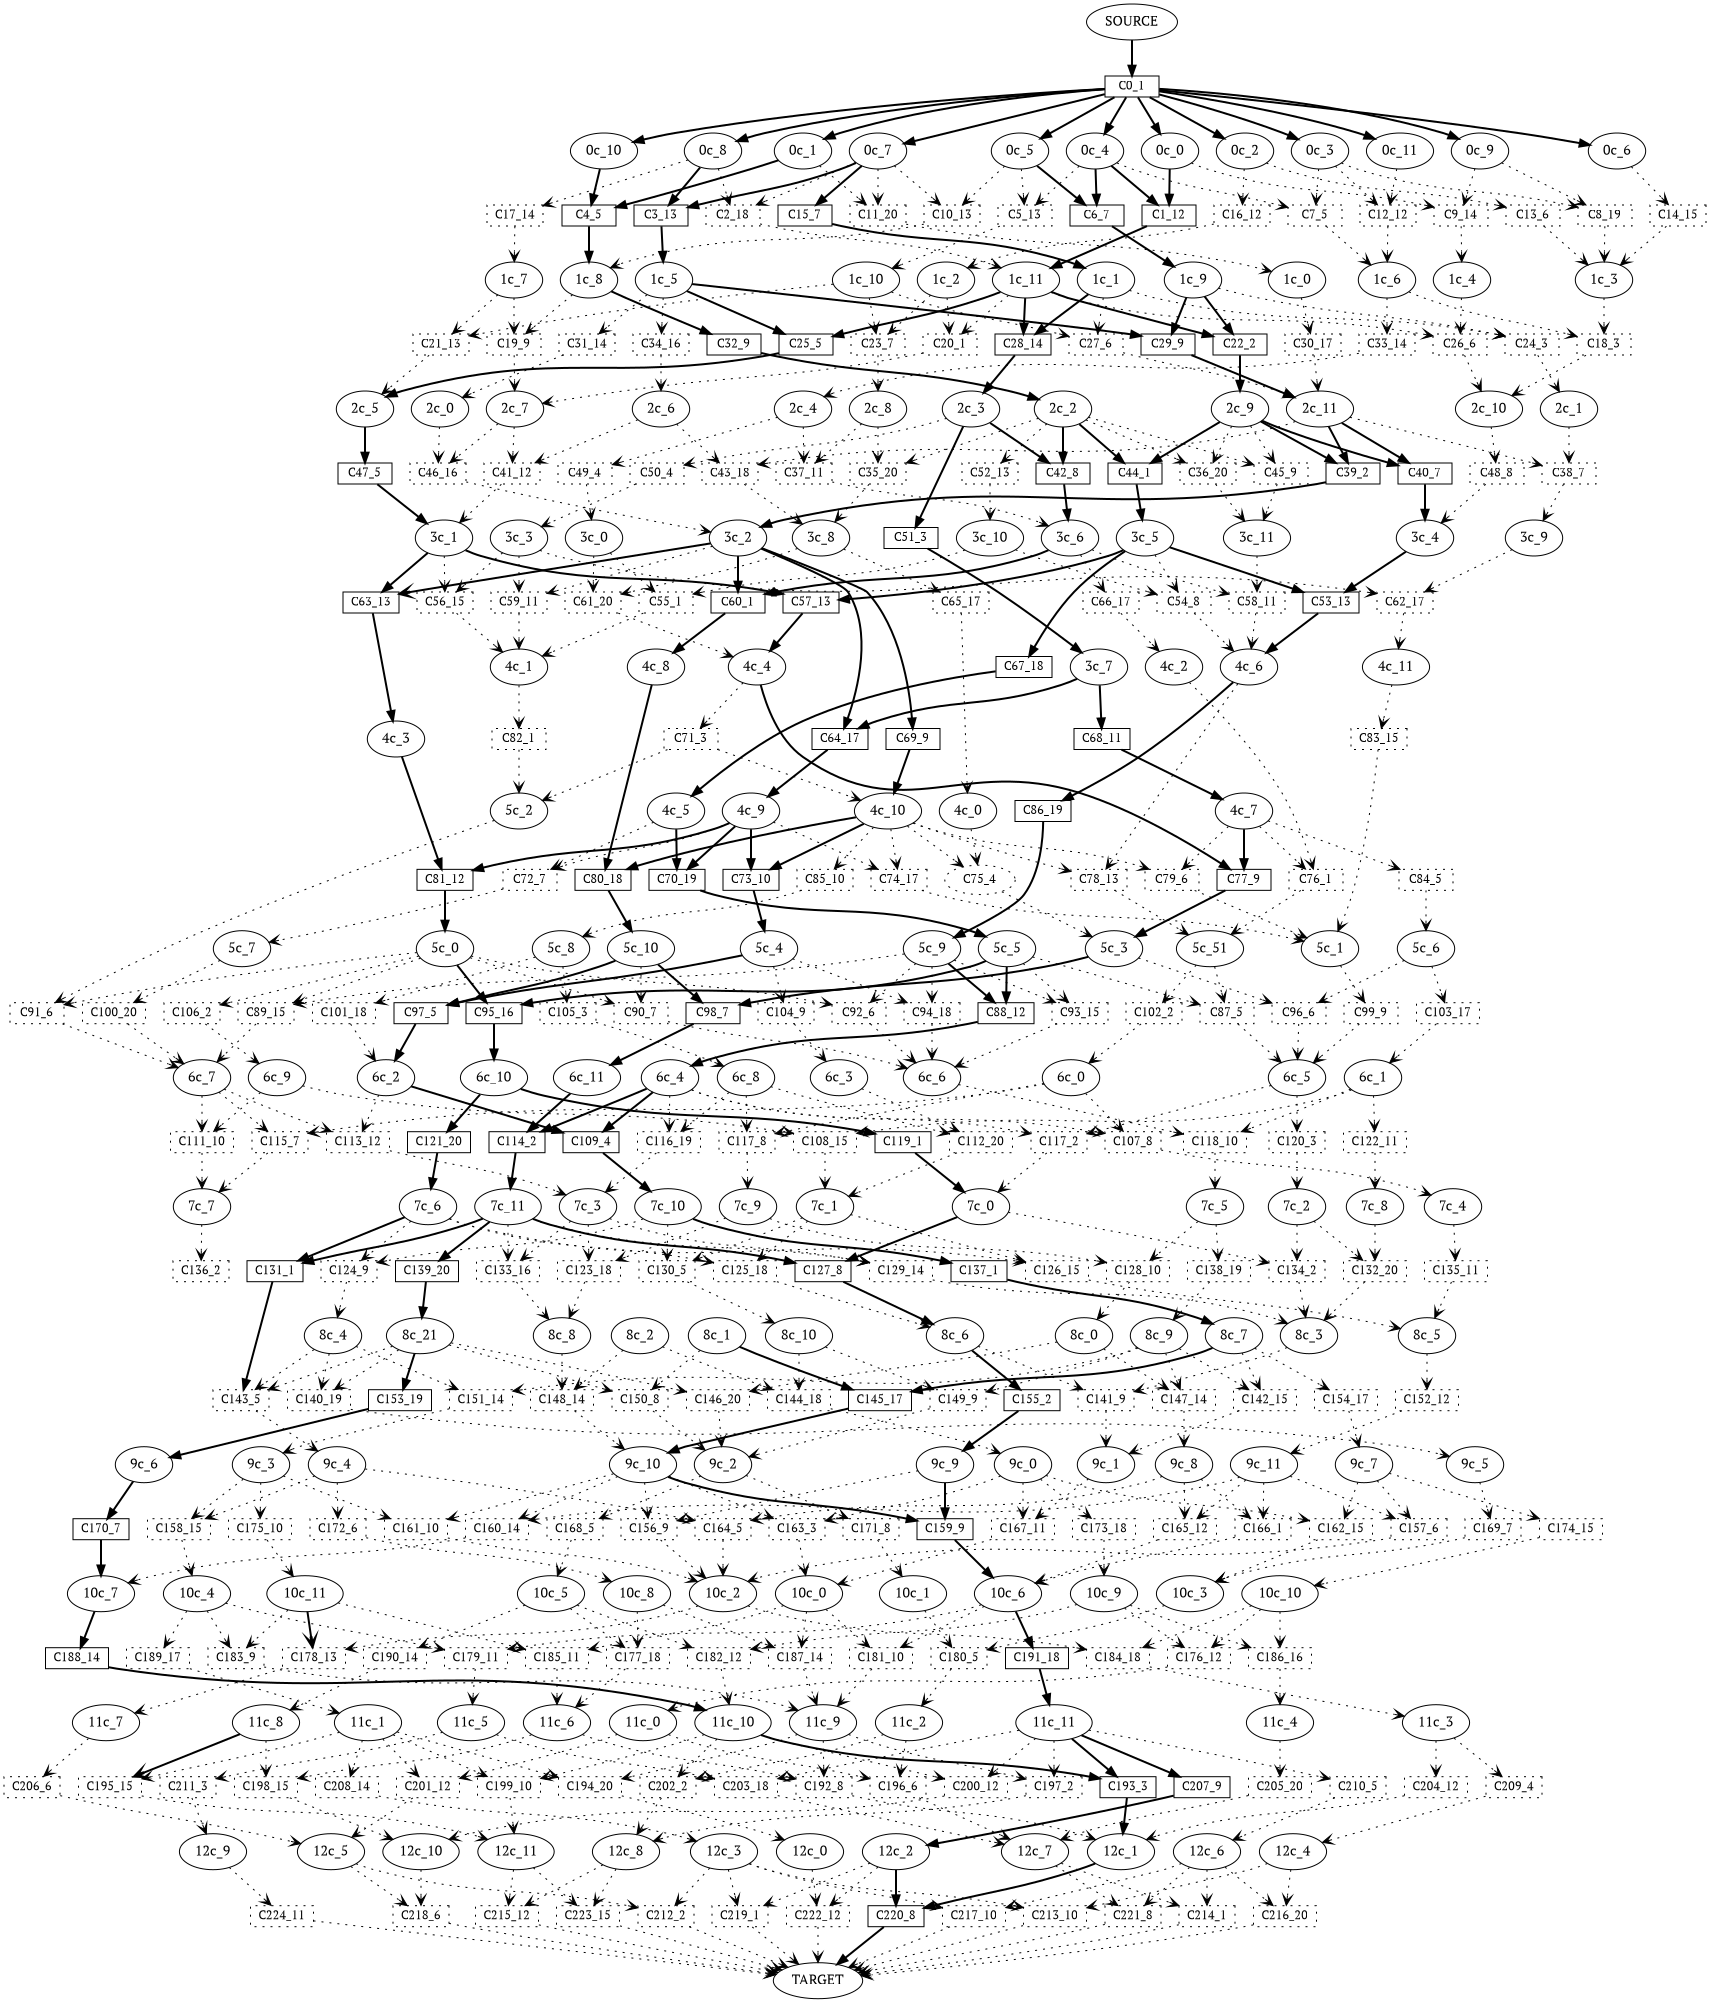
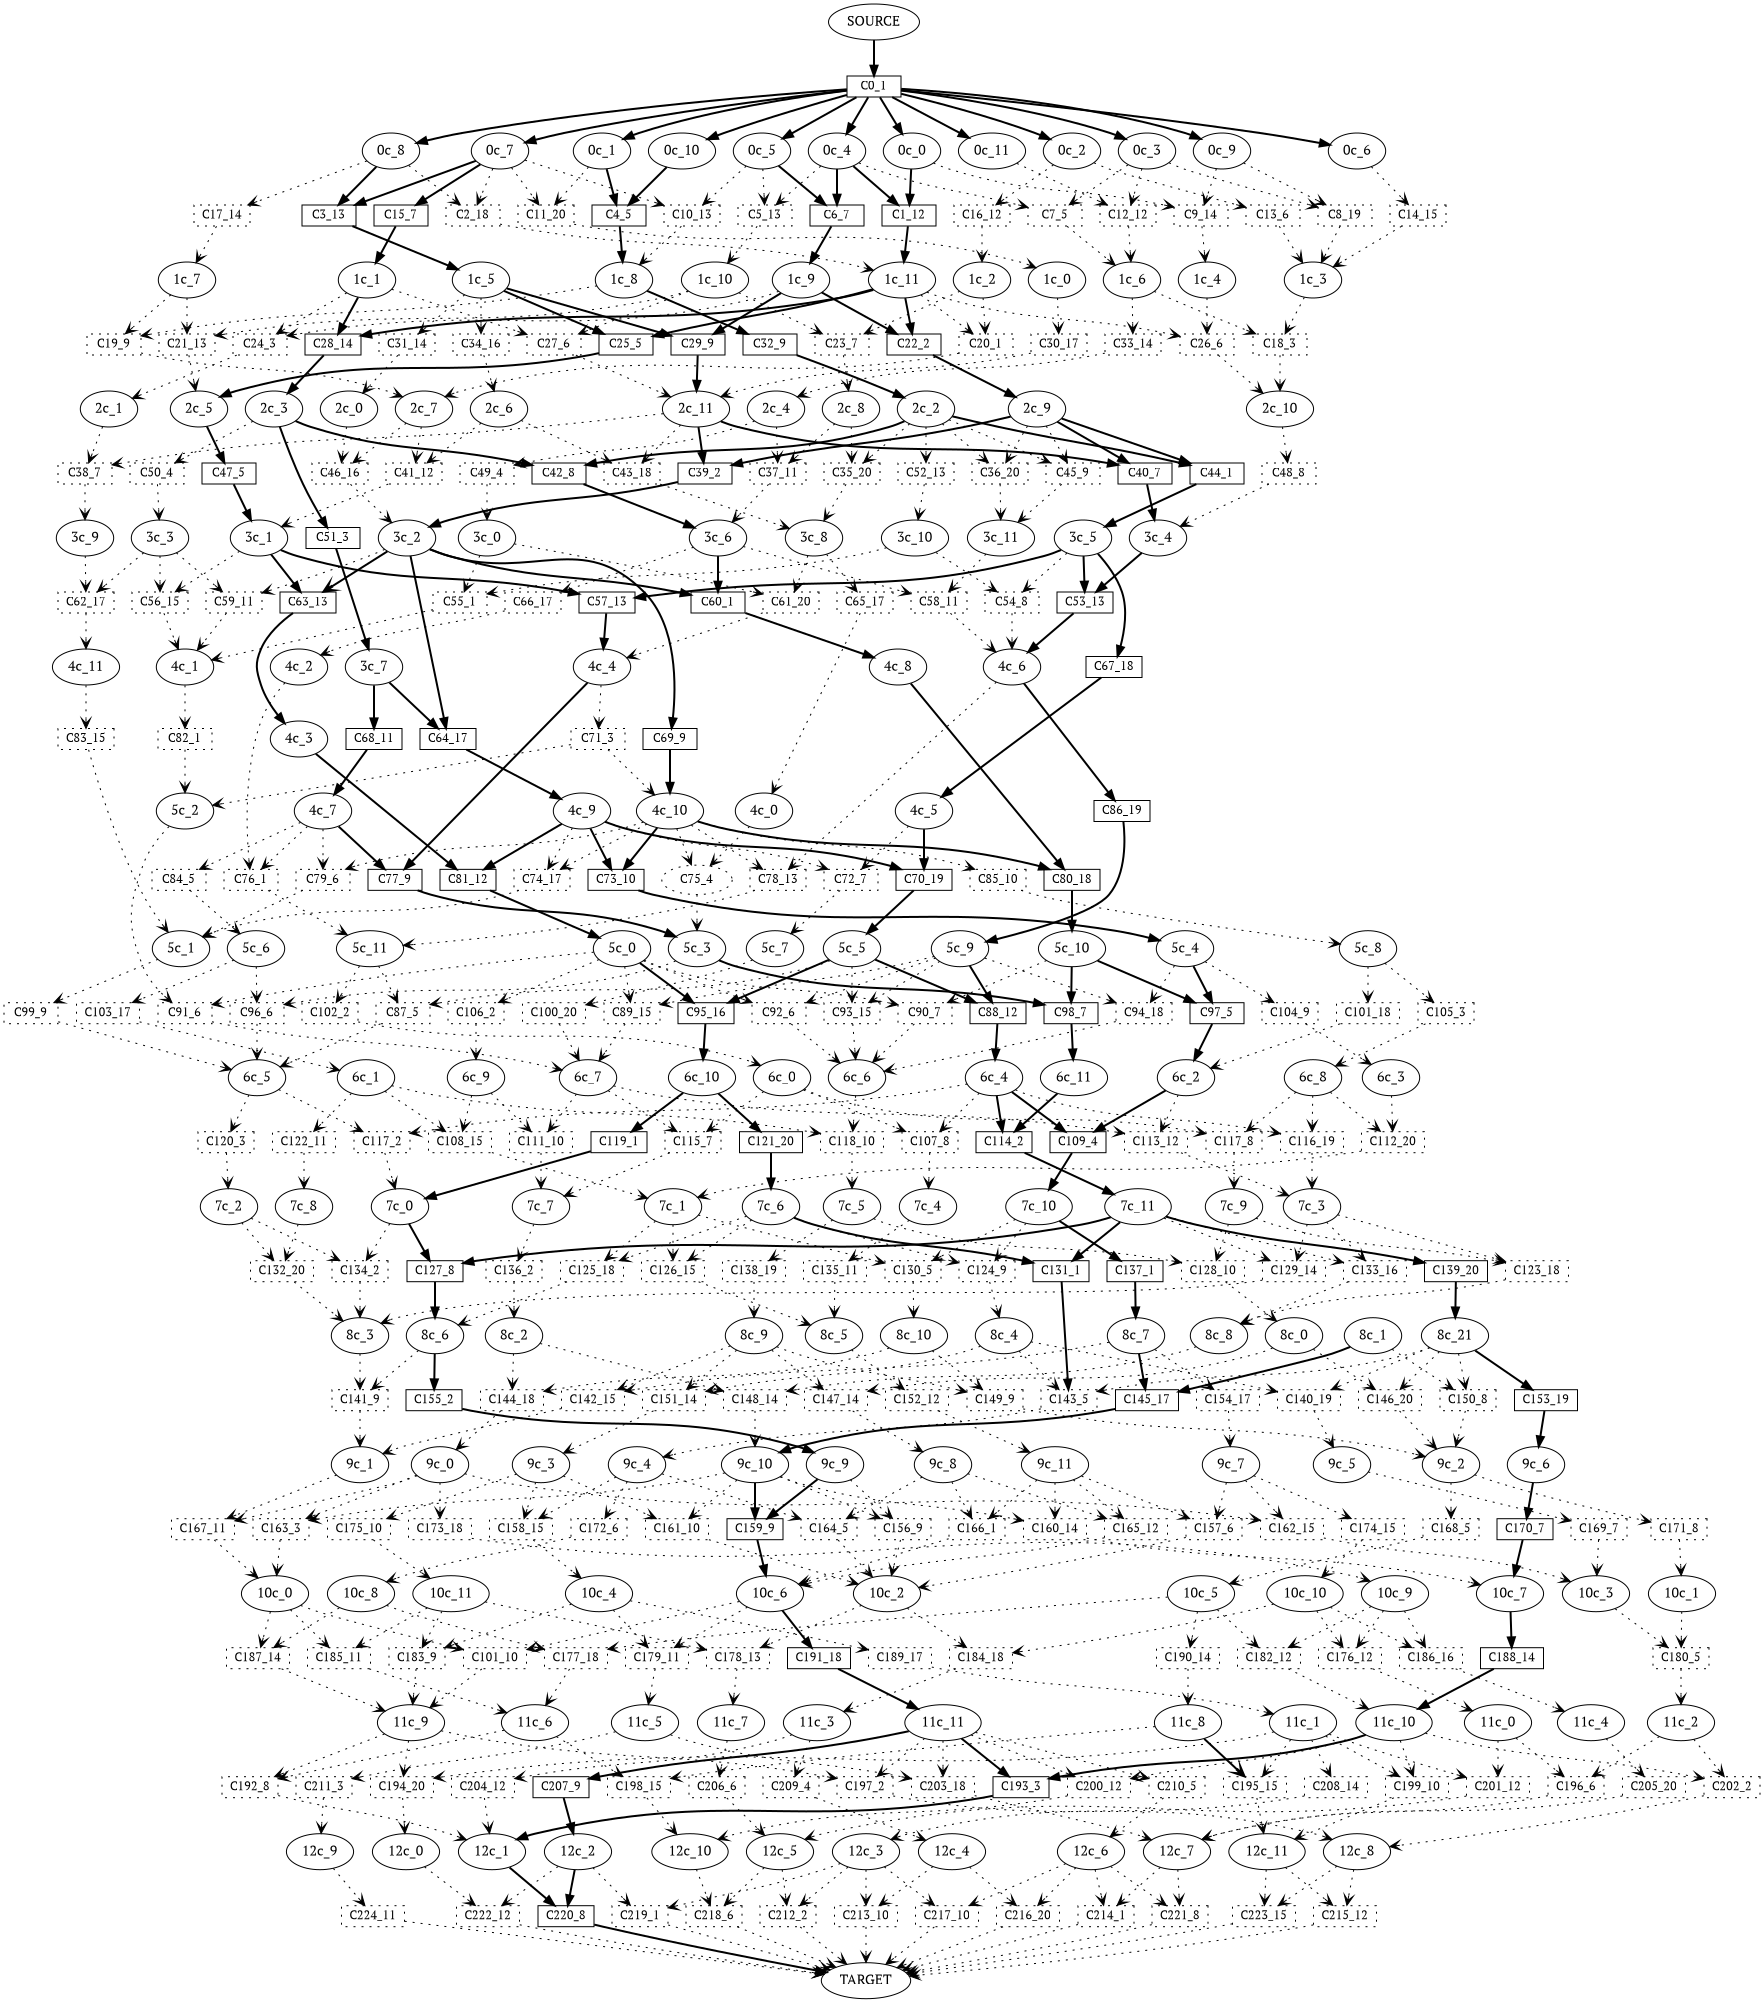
(1210, 949) -> (370, 949)
none -> (514, 1295)
(310, 1630) -> (591, 1624)
(881, 1658) -> (495, 1658)
